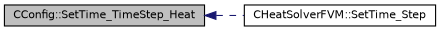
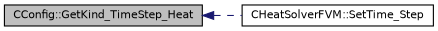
(104, 15) -> (103, 15)
